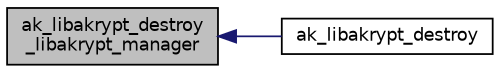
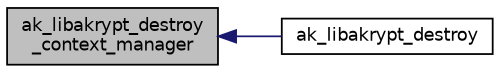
(113, 36) -> (113, 36)
